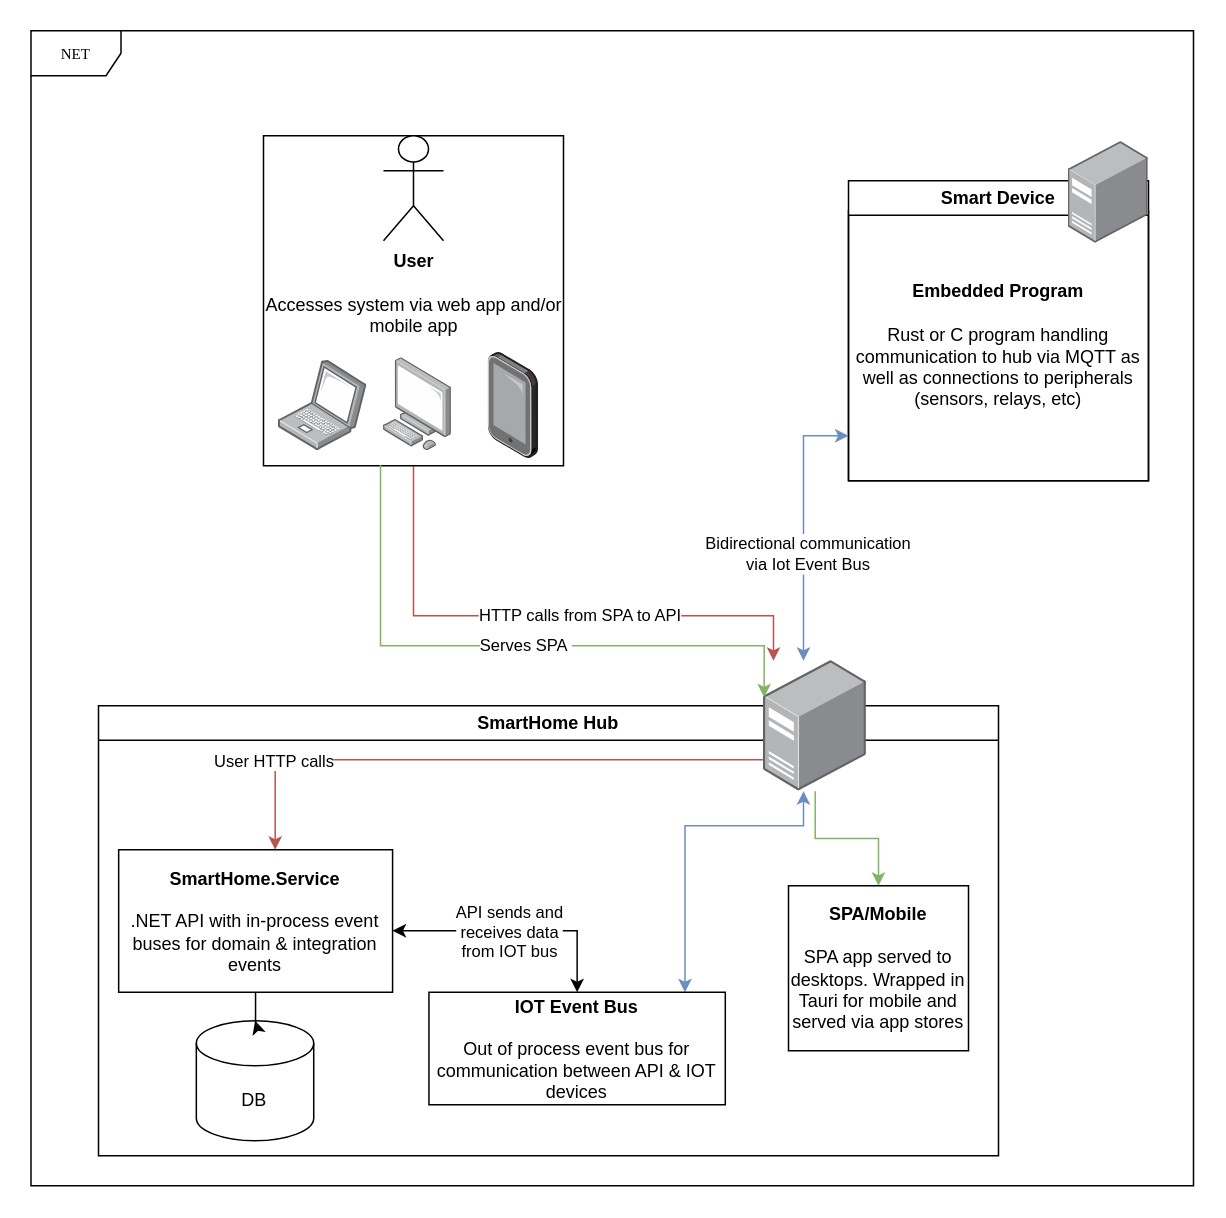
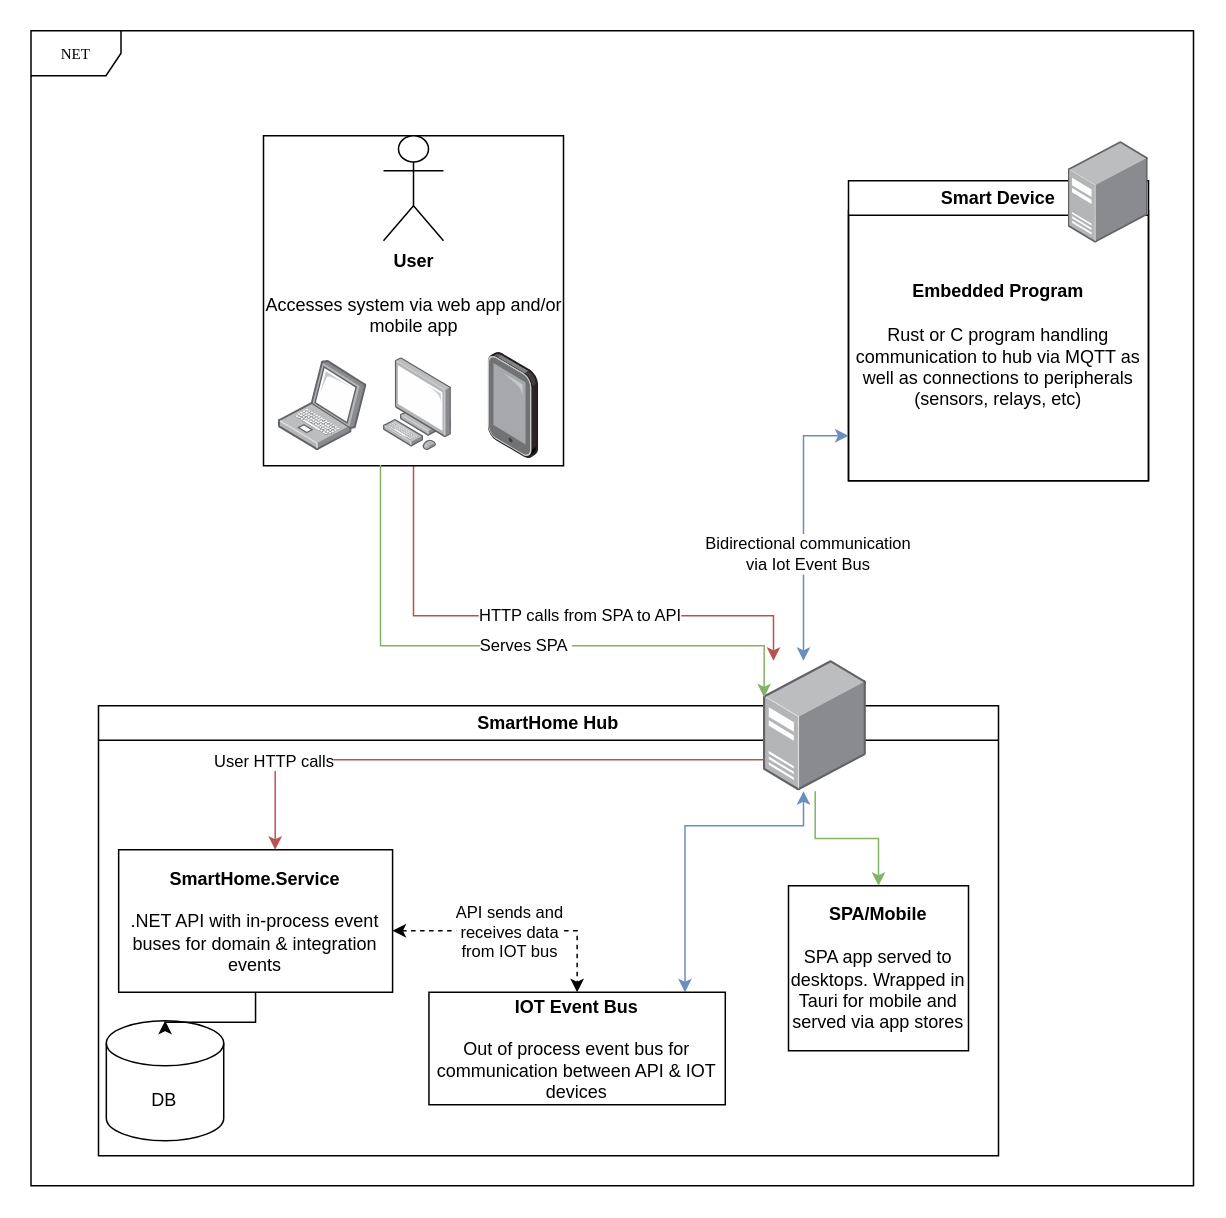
(577, 948) -> (577, 948)
(255, 1081) -> (165, 1081)
